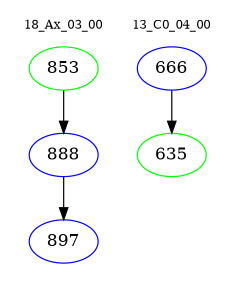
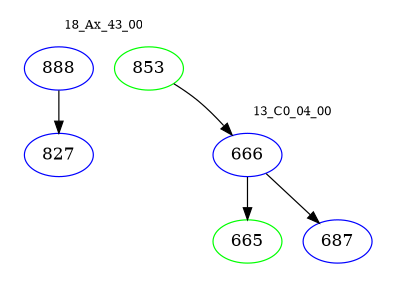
(64, 26) -> (104, 26)
(64, 106) -> (211, 113)
(172, 155) -> (247, 241)
(64, 241) -> (59, 155)
none -> (338, 241)
